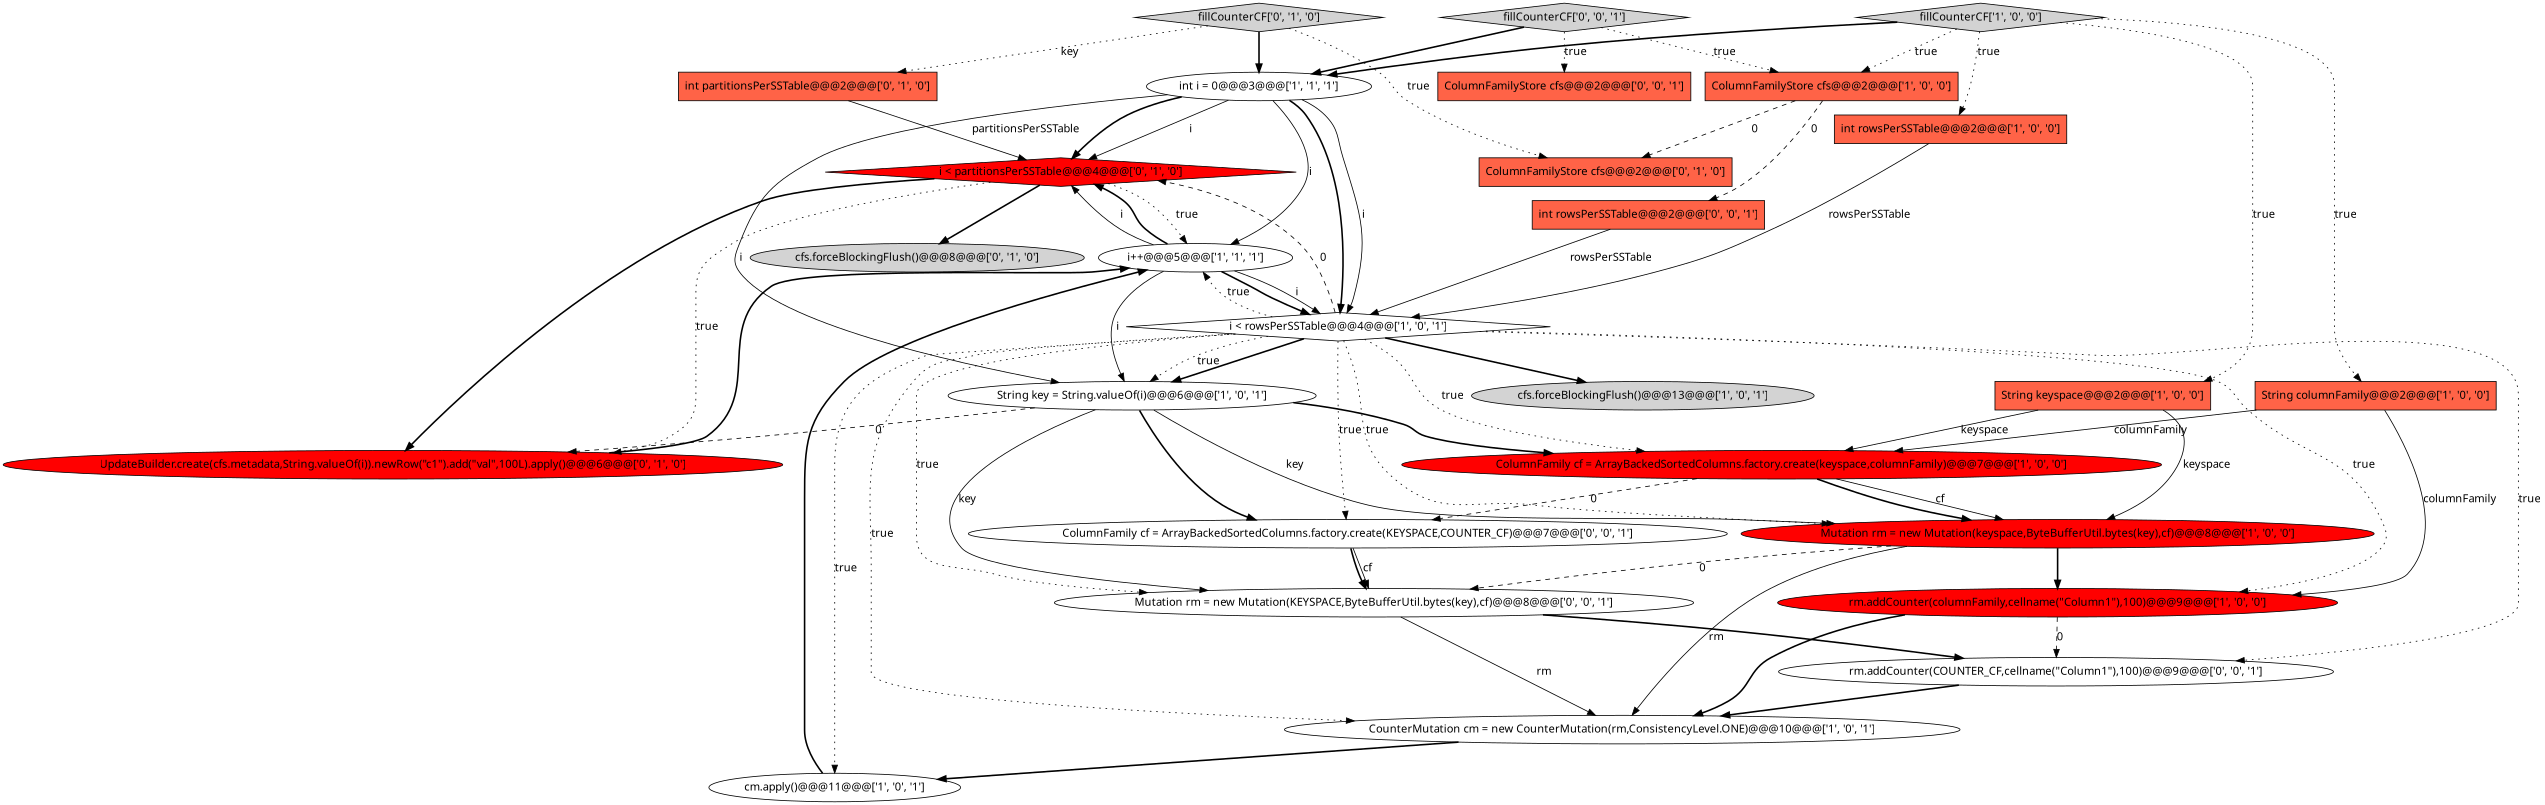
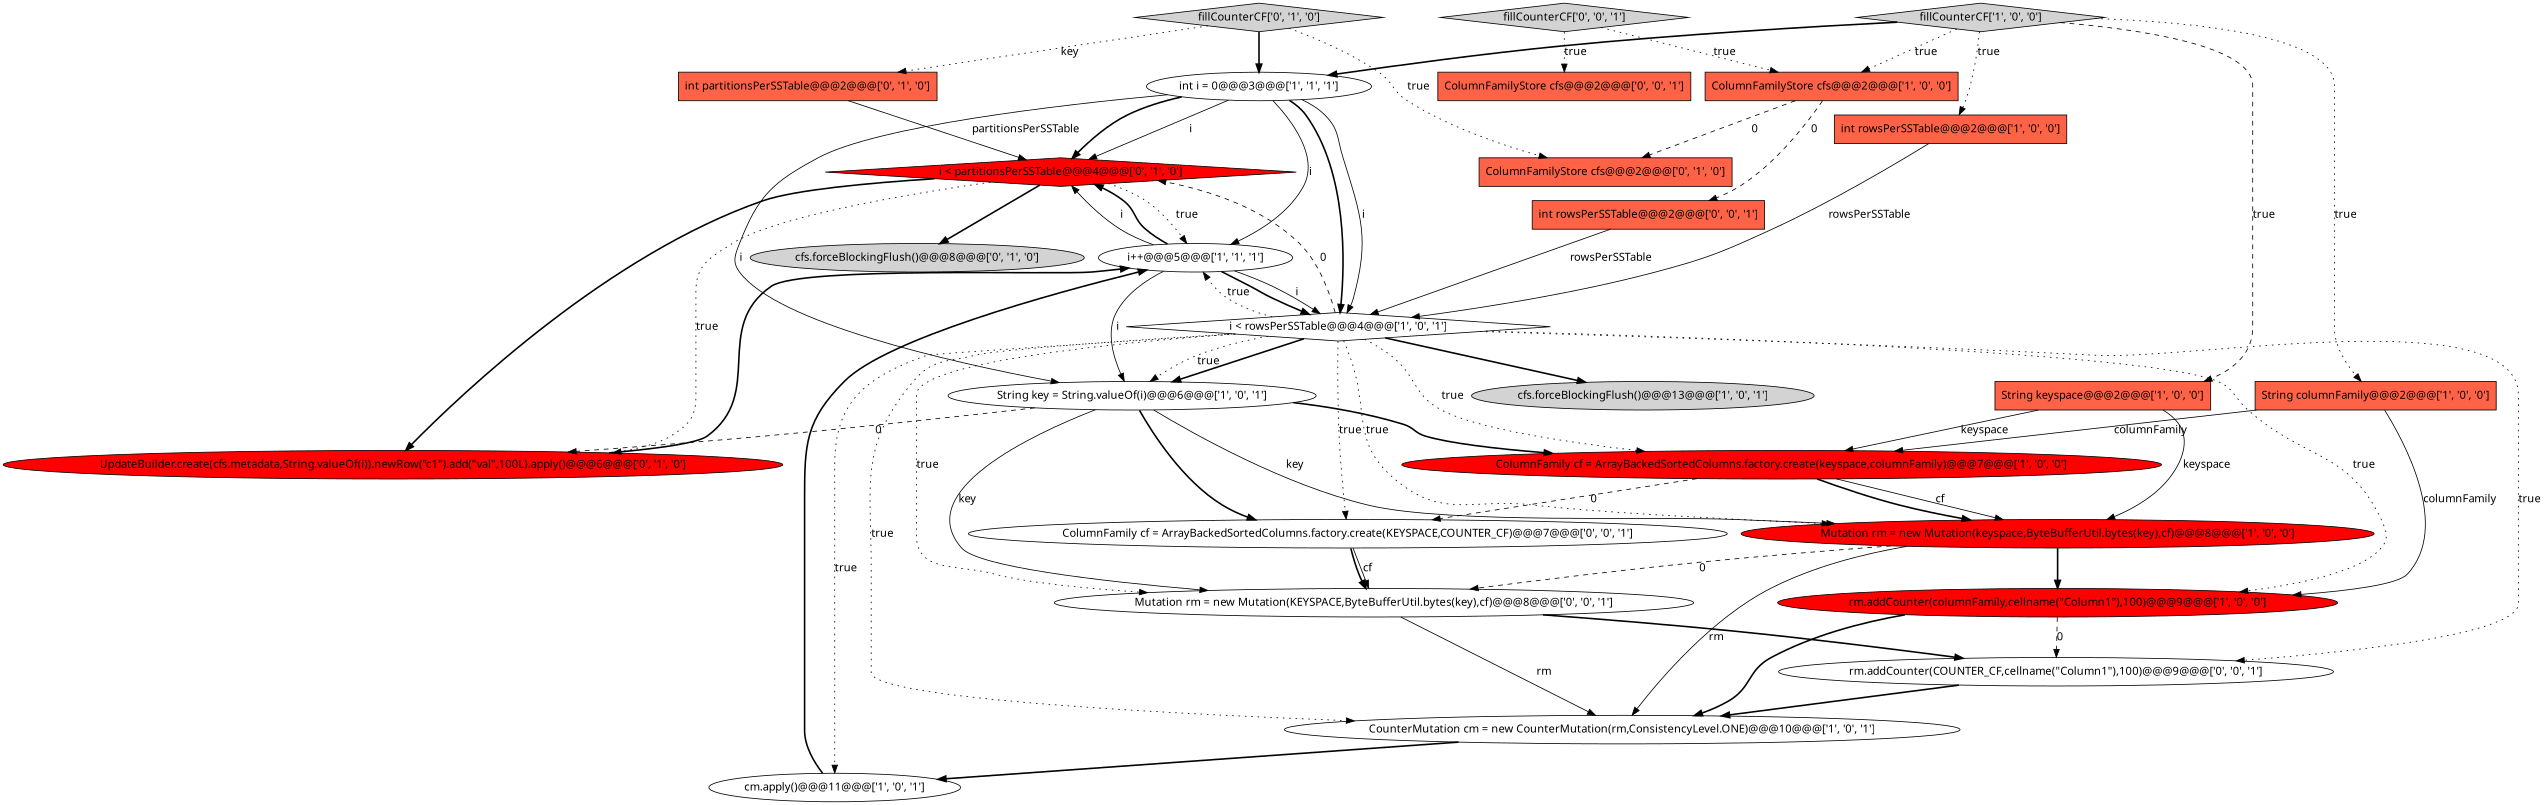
(1422, 50) -> none
(2253, 136) -> (2253, 136)
